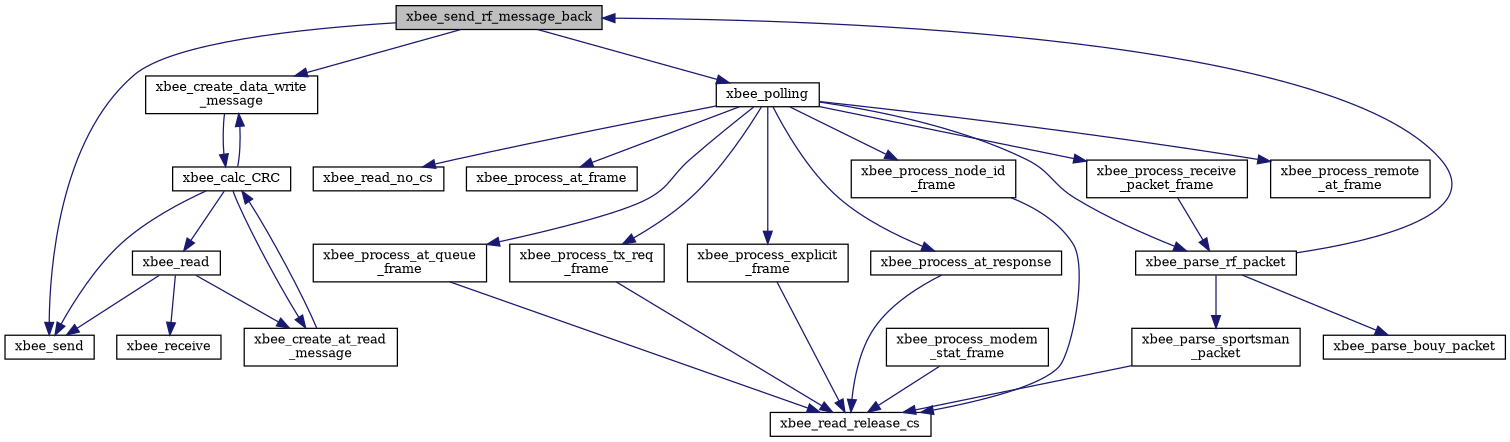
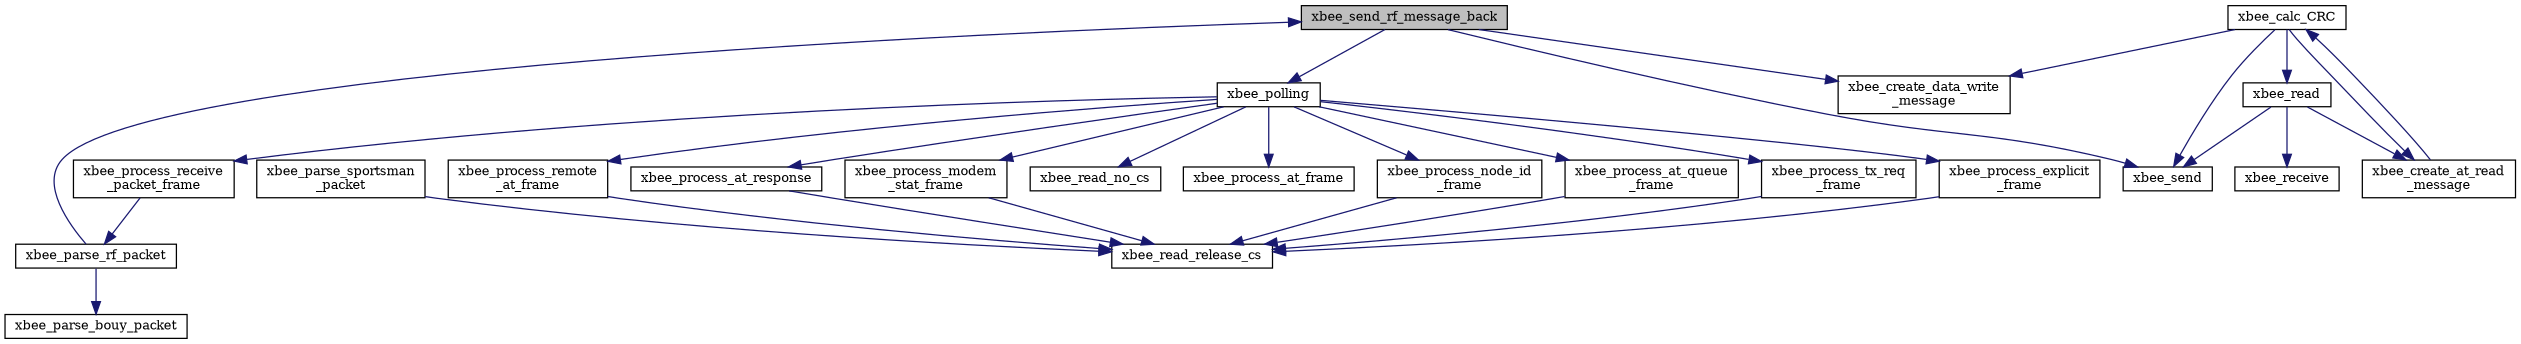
(223, 134) -> none
(1016, 155) -> (1118, 132)
none -> (853, 227)
(1216, 295) -> none
